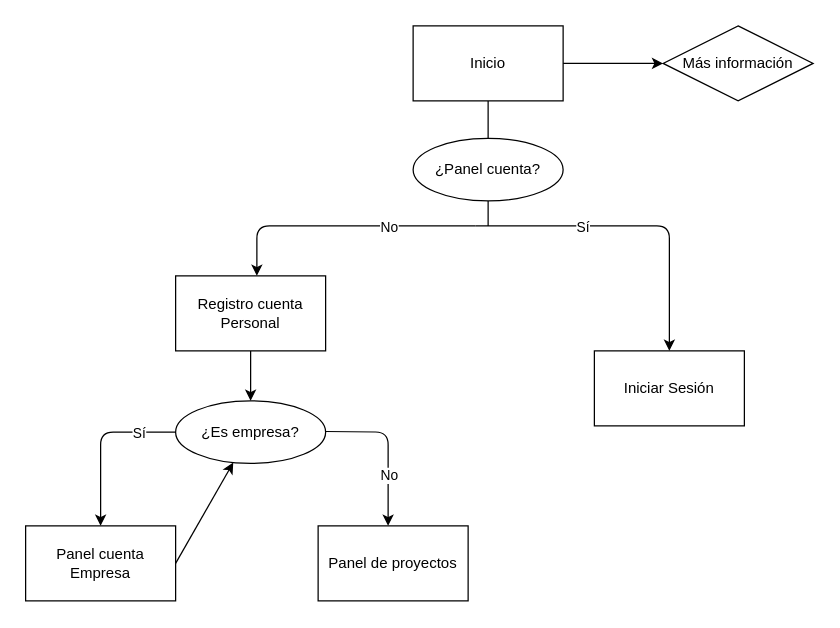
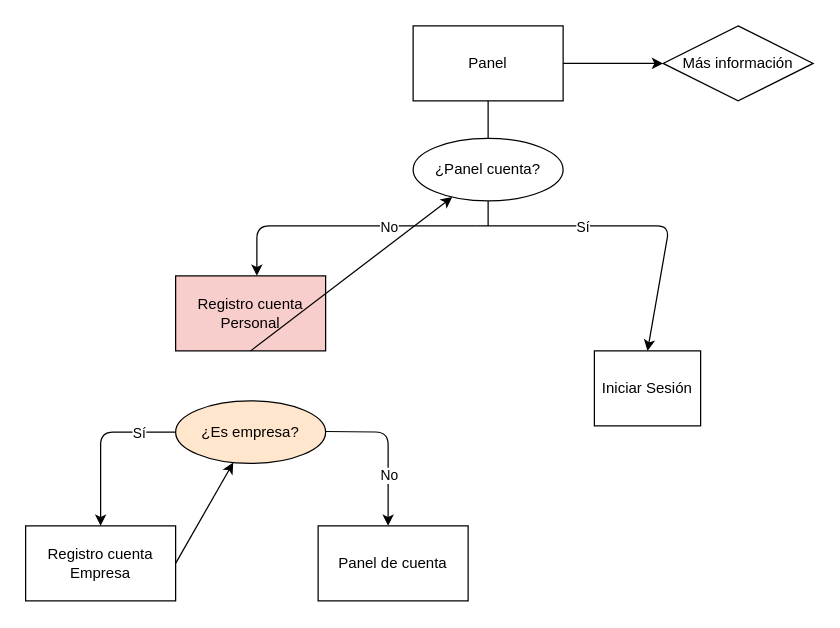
(488, 63) -> (488, 63)
(251, 313) -> (251, 313)
(251, 372) -> (348, 276)
(669, 388) -> (648, 388)
(251, 432) -> (251, 432)
(101, 563) -> (101, 563)
(393, 563) -> (393, 563)
